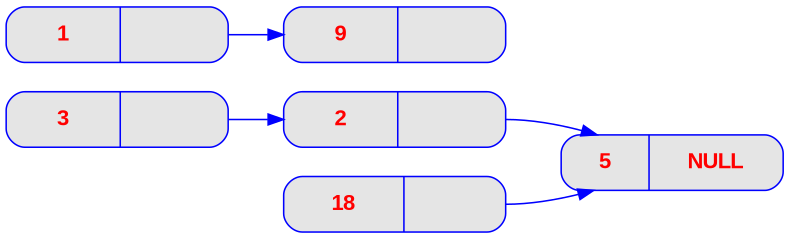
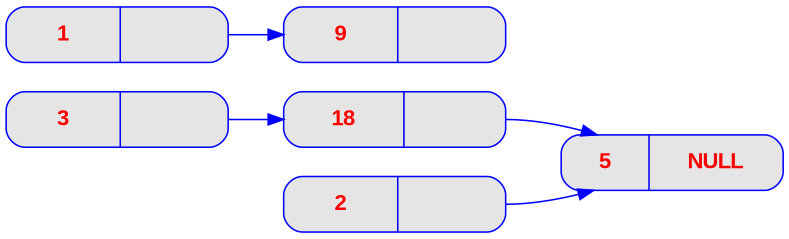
(248, 119) -> (248, 119)
